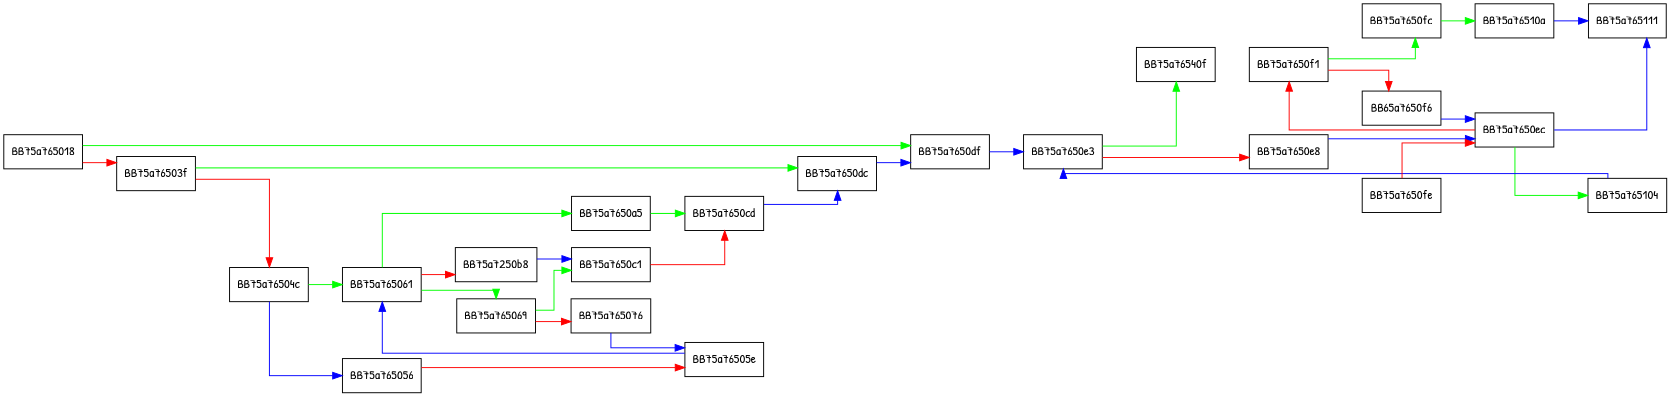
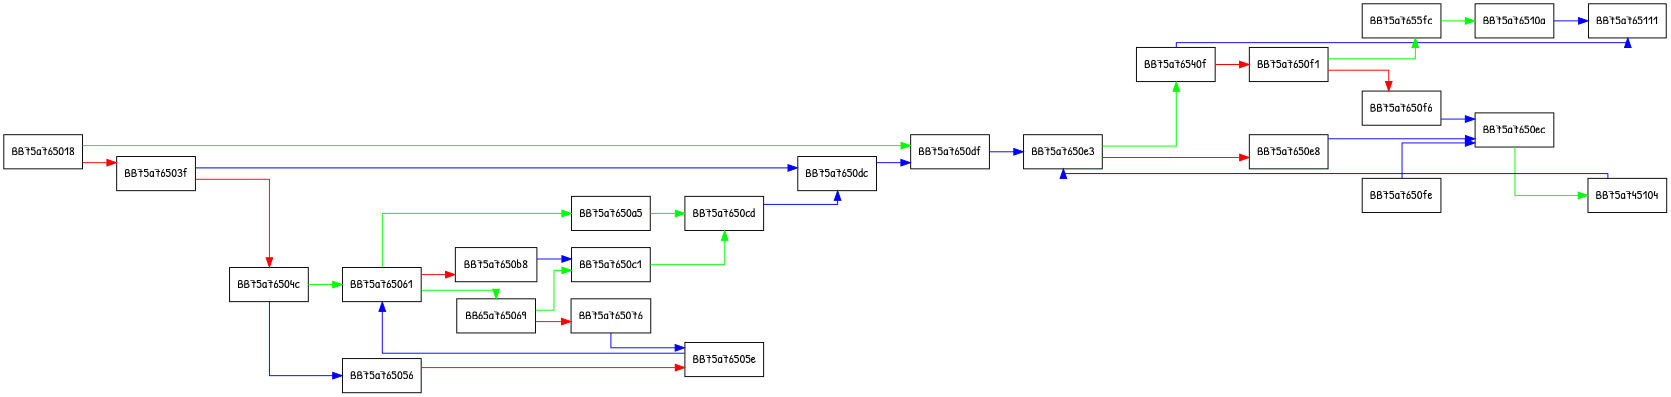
(1402, 21) -> (1402, 21)
(1402, 108) -> (1402, 108)
(1363, 130) -> (1227, 65)
(1642, 130) -> (1400, 43)
(1402, 146) -> (1402, 146)
(492, 168) -> (492, 168)
(1627, 195) -> (1627, 195)
(496, 265) -> (496, 265)
(700, 265) -> (700, 265)
(496, 316) -> (496, 316)
